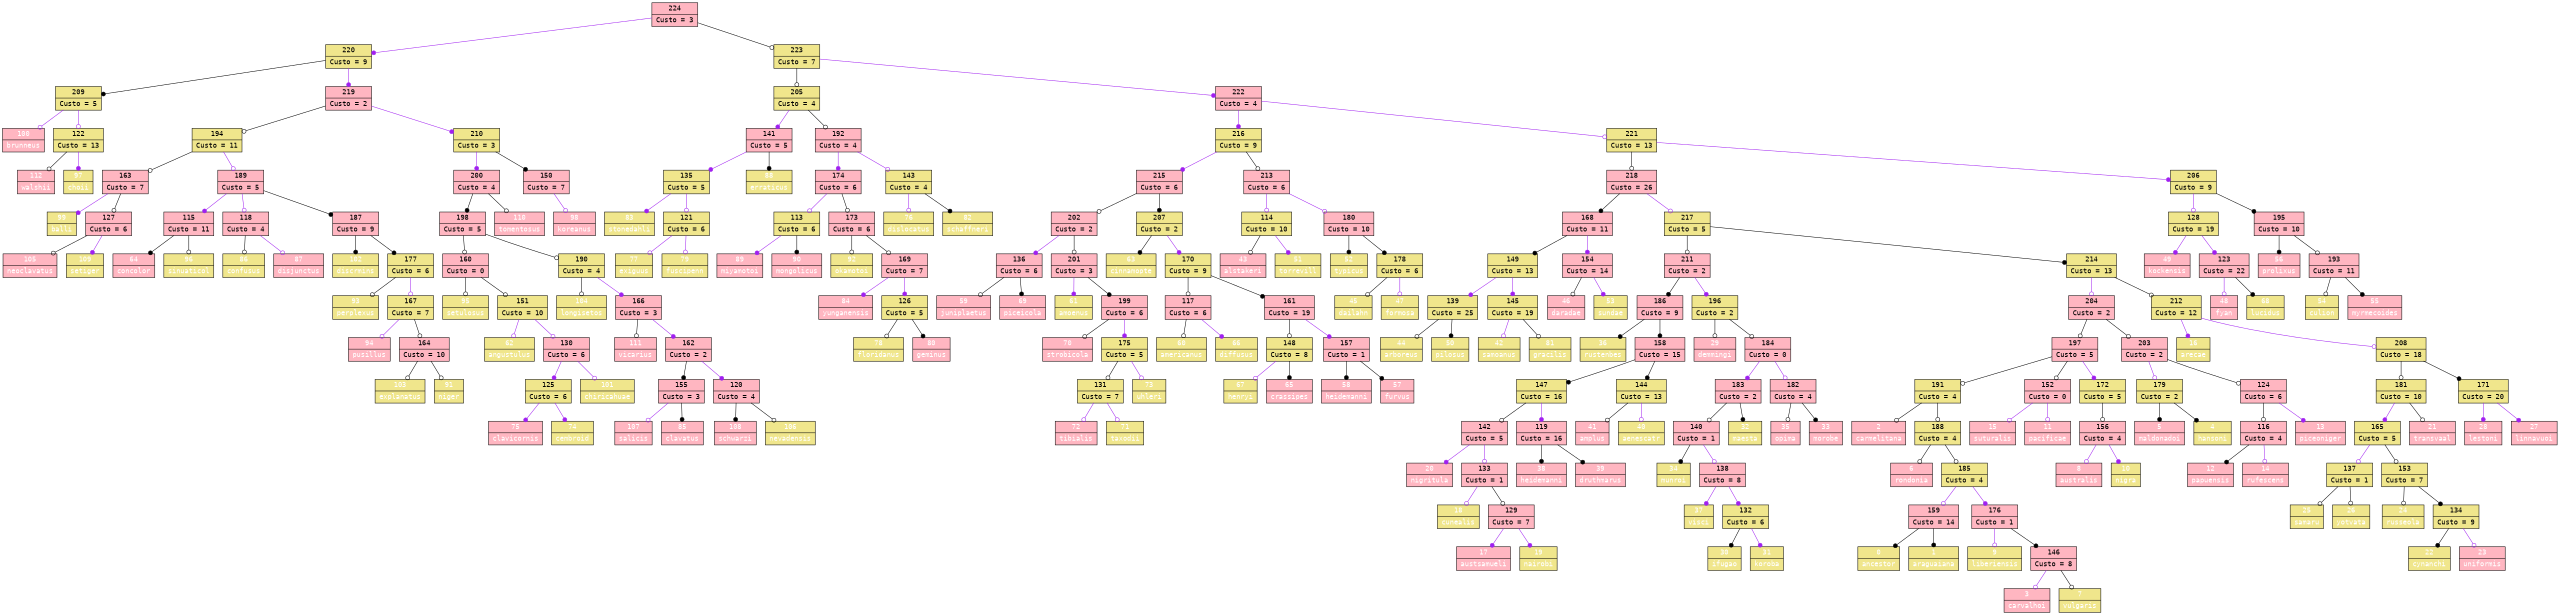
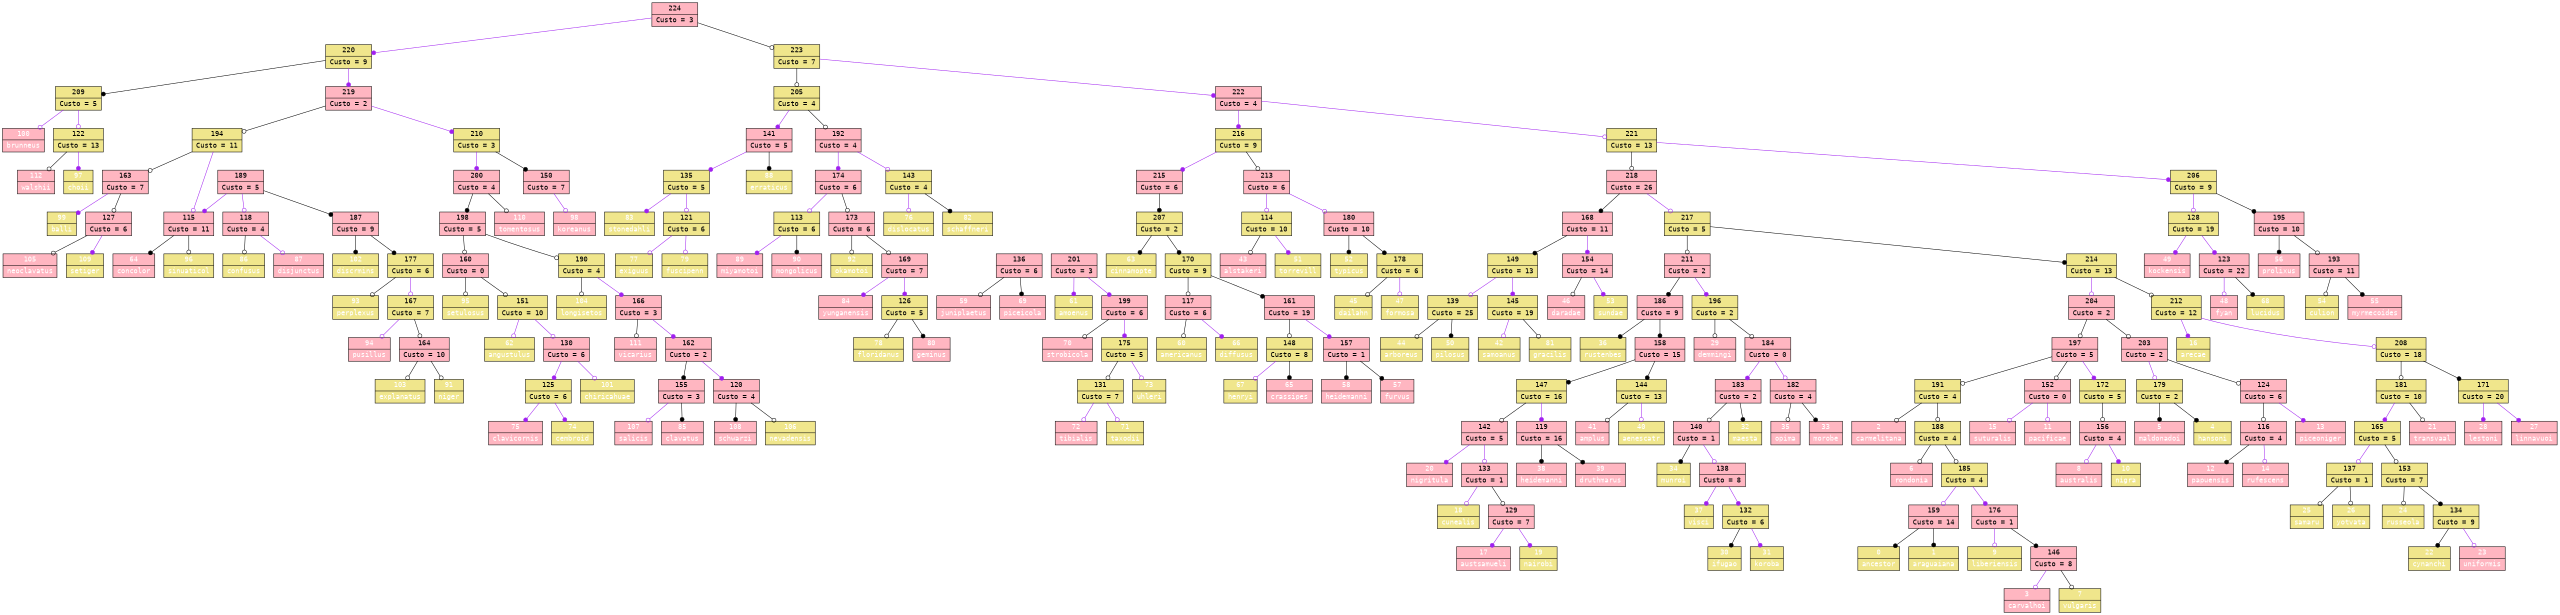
(228, 159) -> (204, 180)
(1074, 224) -> none
(1173, 243) -> (1173, 243)
(1098, 285) -> (1098, 285)
(1484, 285) -> (1484, 285)
